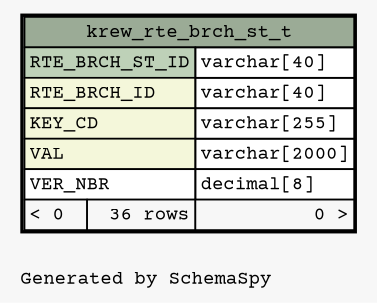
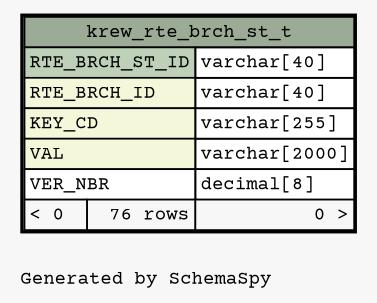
(150, 214) -> (150, 214)
